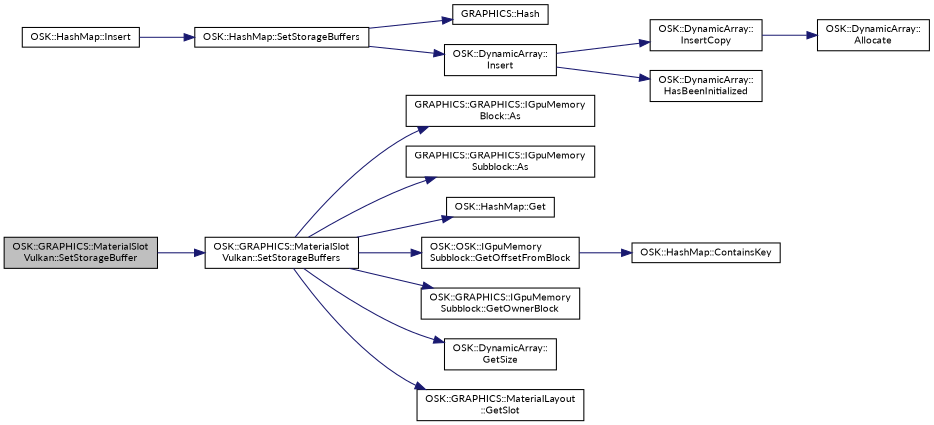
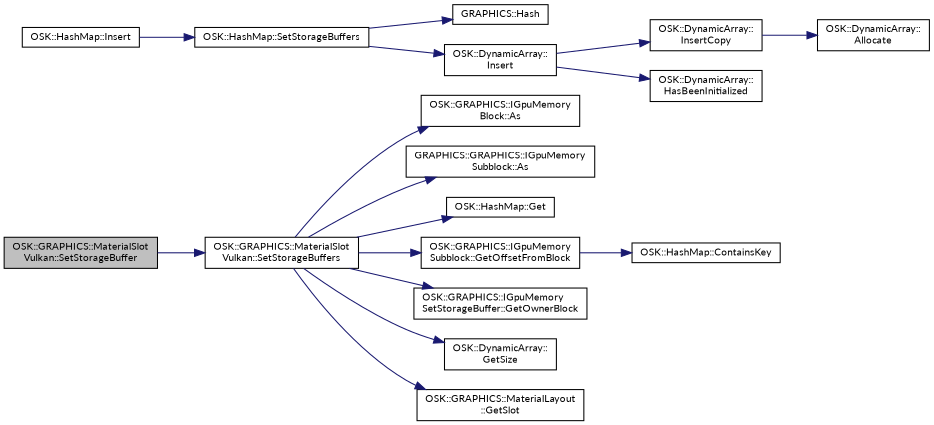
(500, 111) -> (500, 111)
(500, 253) -> (500, 253)
(500, 304) -> (500, 304)
